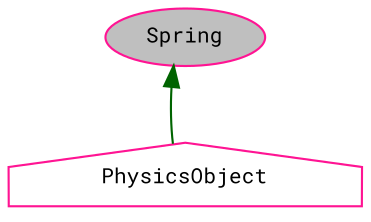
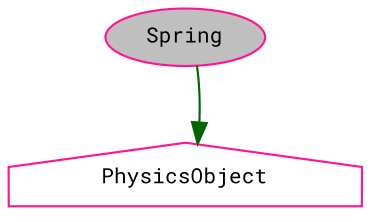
(171, 115) -> (199, 94)
